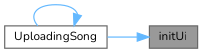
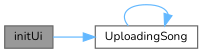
(122, 37) -> (68, 37)
